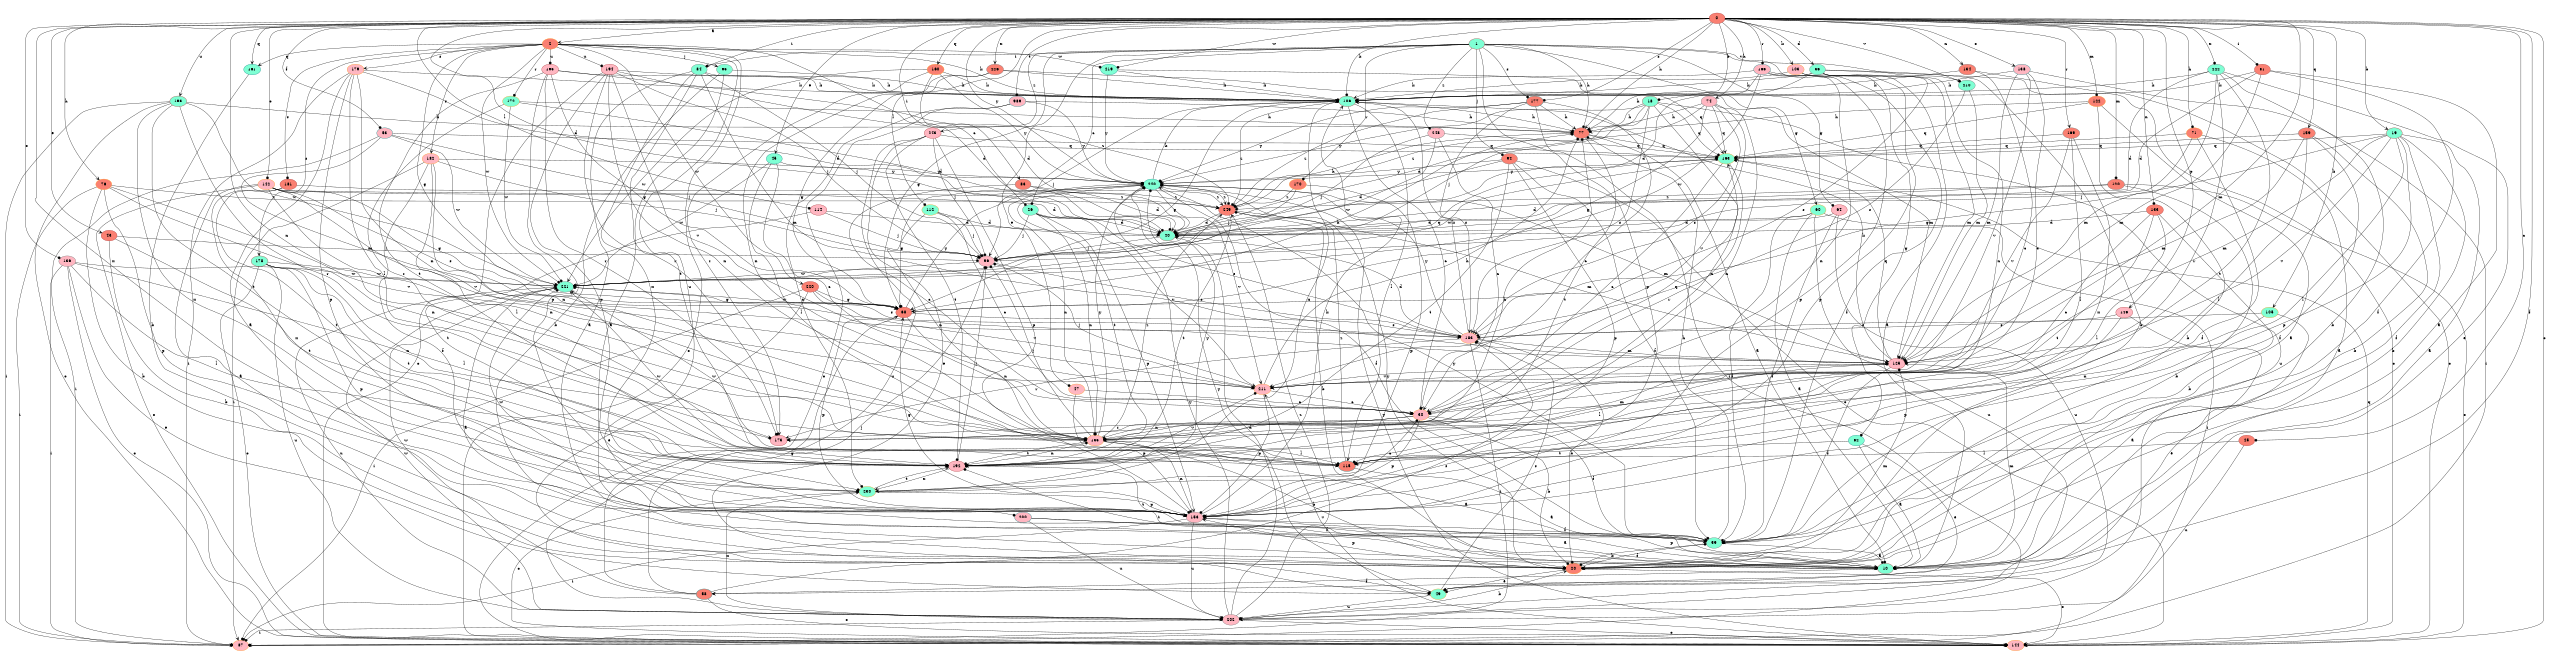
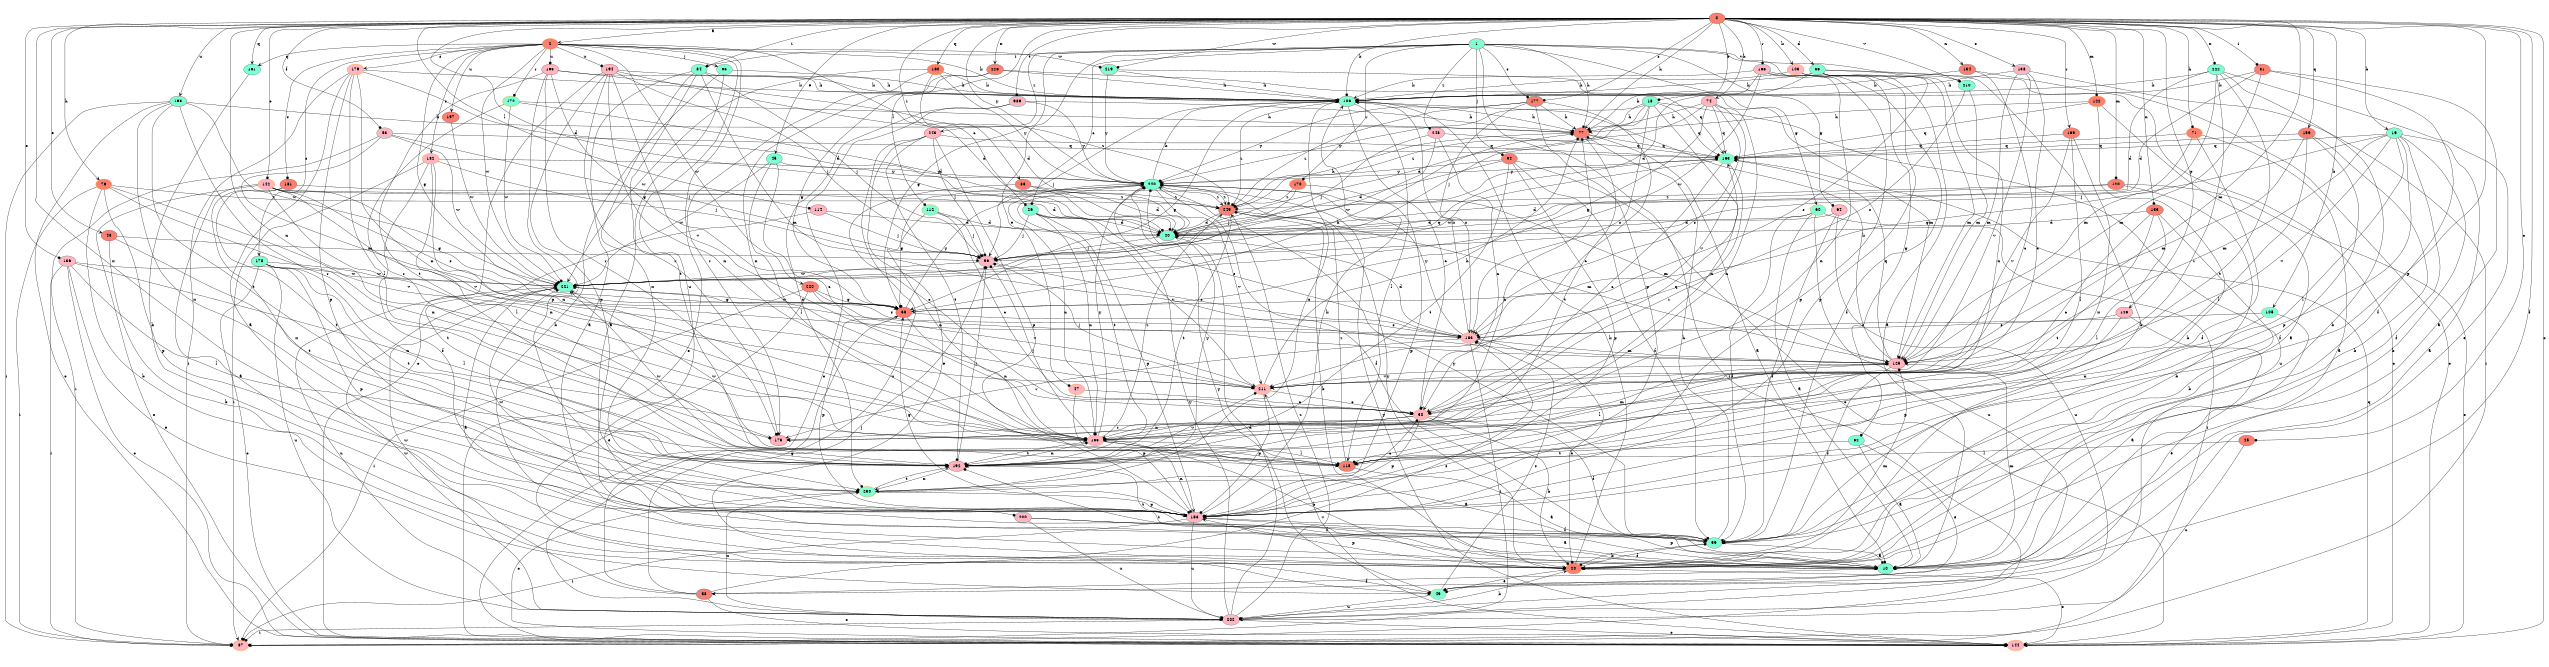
(1109, 70) -> (1109, 70)
none -> (451, 117)
none -> (1559, 299)
none -> (2368, 307)
